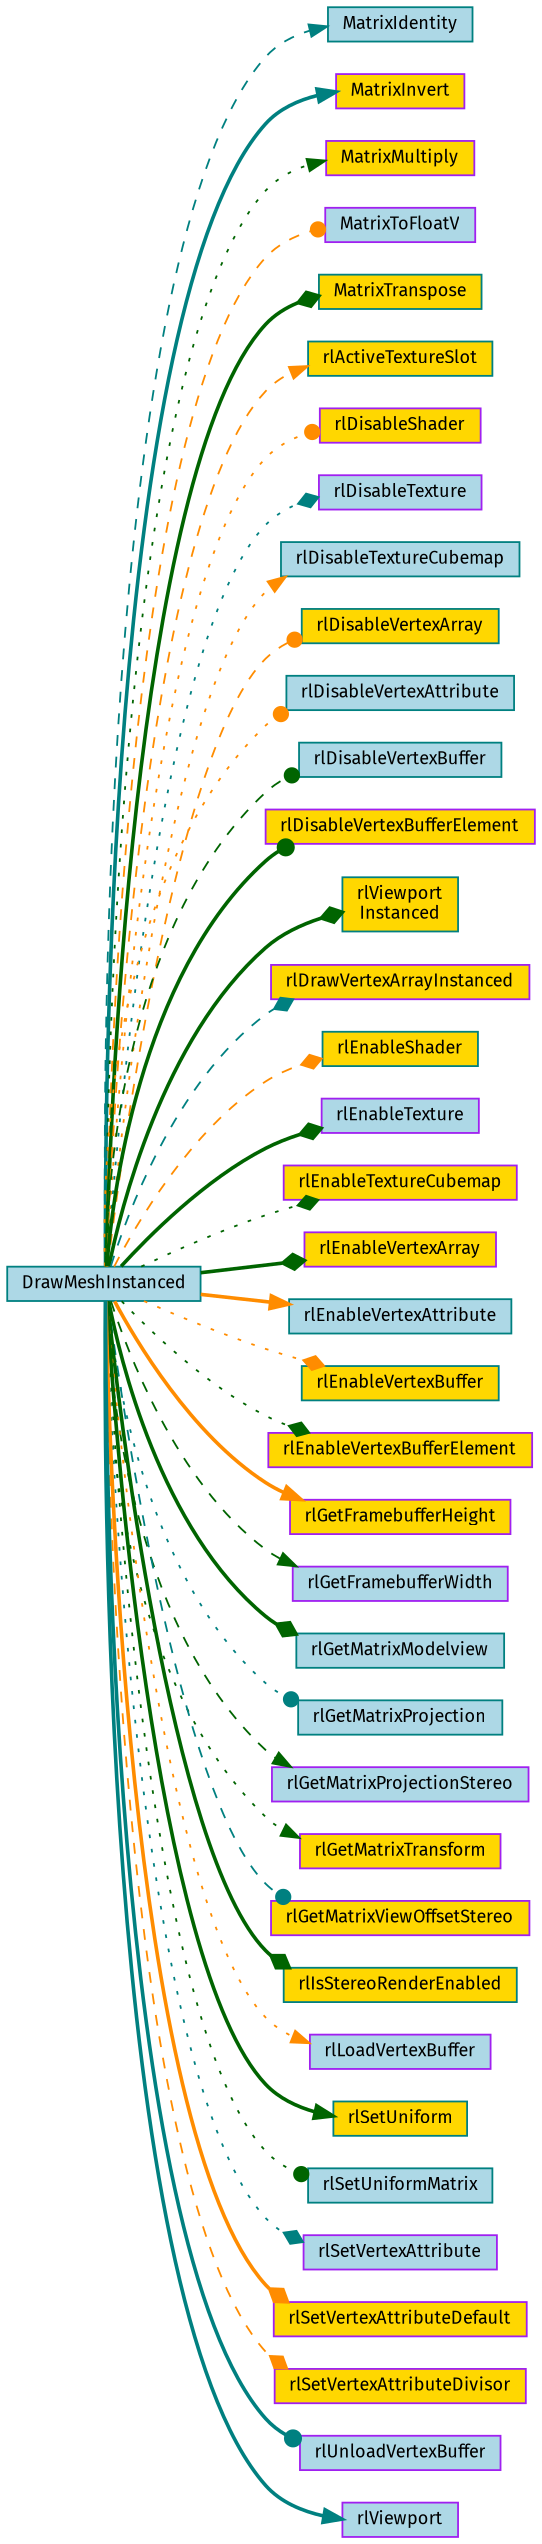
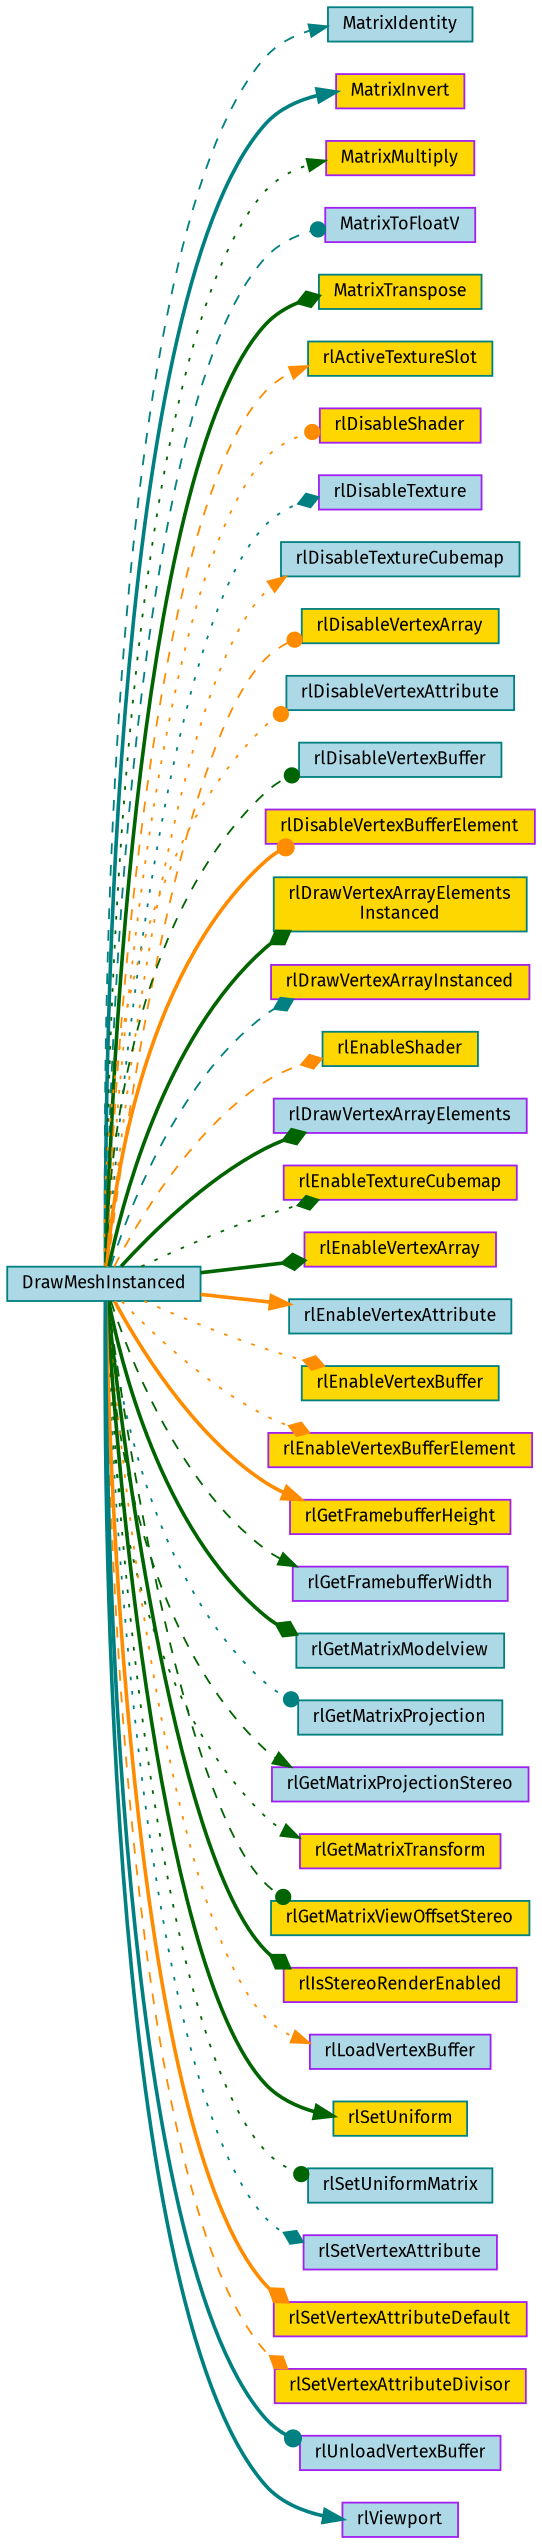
(162, 564) -> (162, 564)
(400, 904) -> (400, 904)
(154, 1041) -> (154, 1041)
(400, 1116) -> (400, 1116)
(199, 1372) -> (199, 1372)
(166, 1623) -> (166, 1623)
(400, 1918) -> (400, 1918)
(400, 1985) -> (400, 1985)
